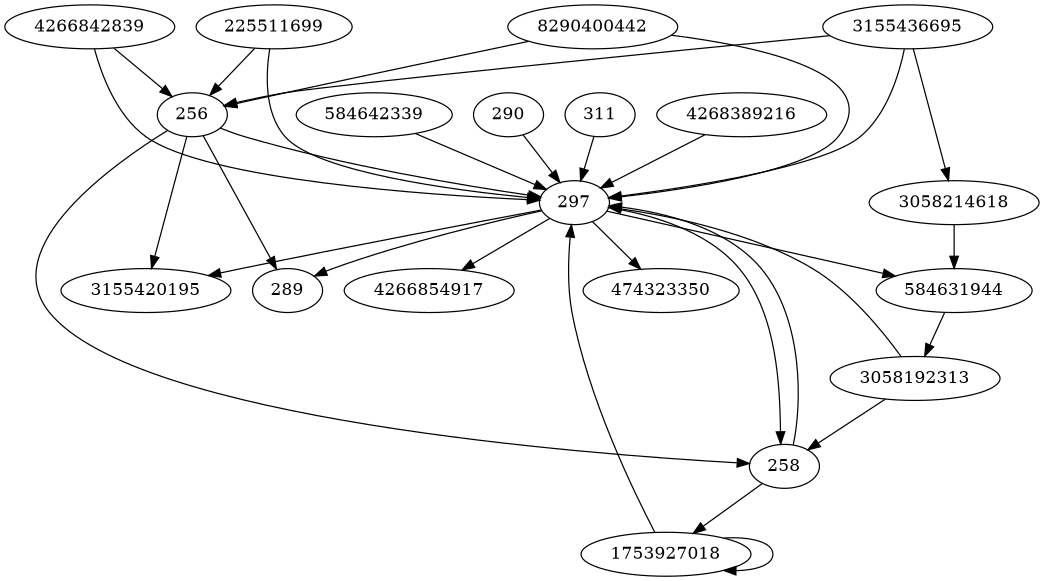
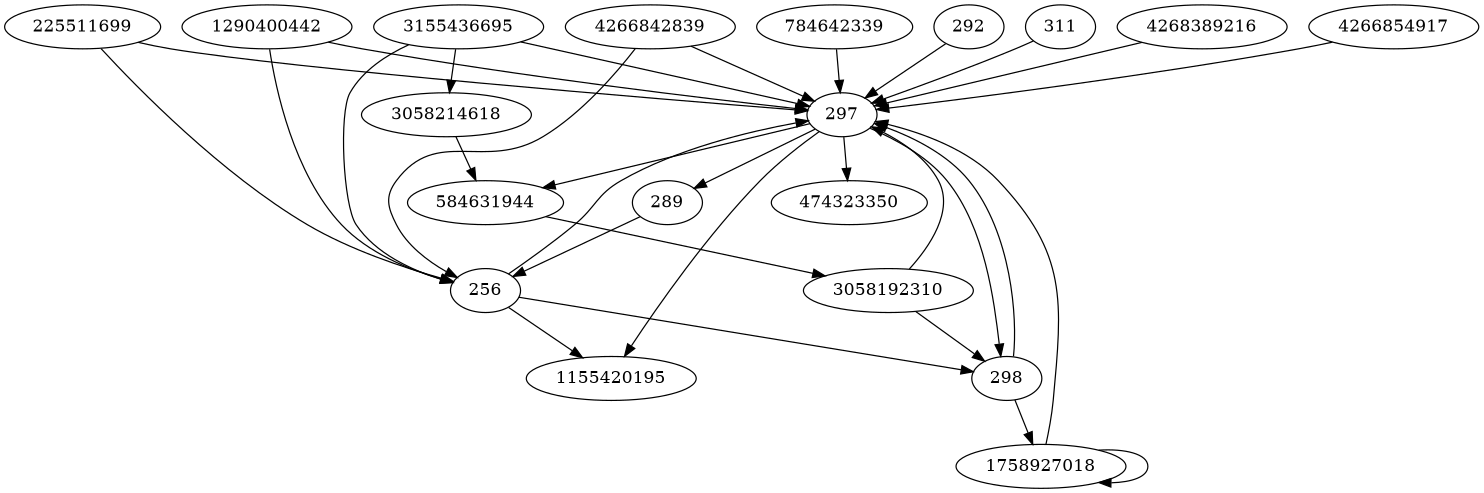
(593, 27) -> (267, 27)
(374, 115) -> (835, 27)
(509, 115) -> (969, 27)
(237, 197) -> (582, 244)
(511, 241) -> (1111, 79)
(146, 291) -> (611, 378)
(915, 378) -> (888, 291)
(784, 466) -> (1007, 378)
(666, 554) -> (1041, 466)
